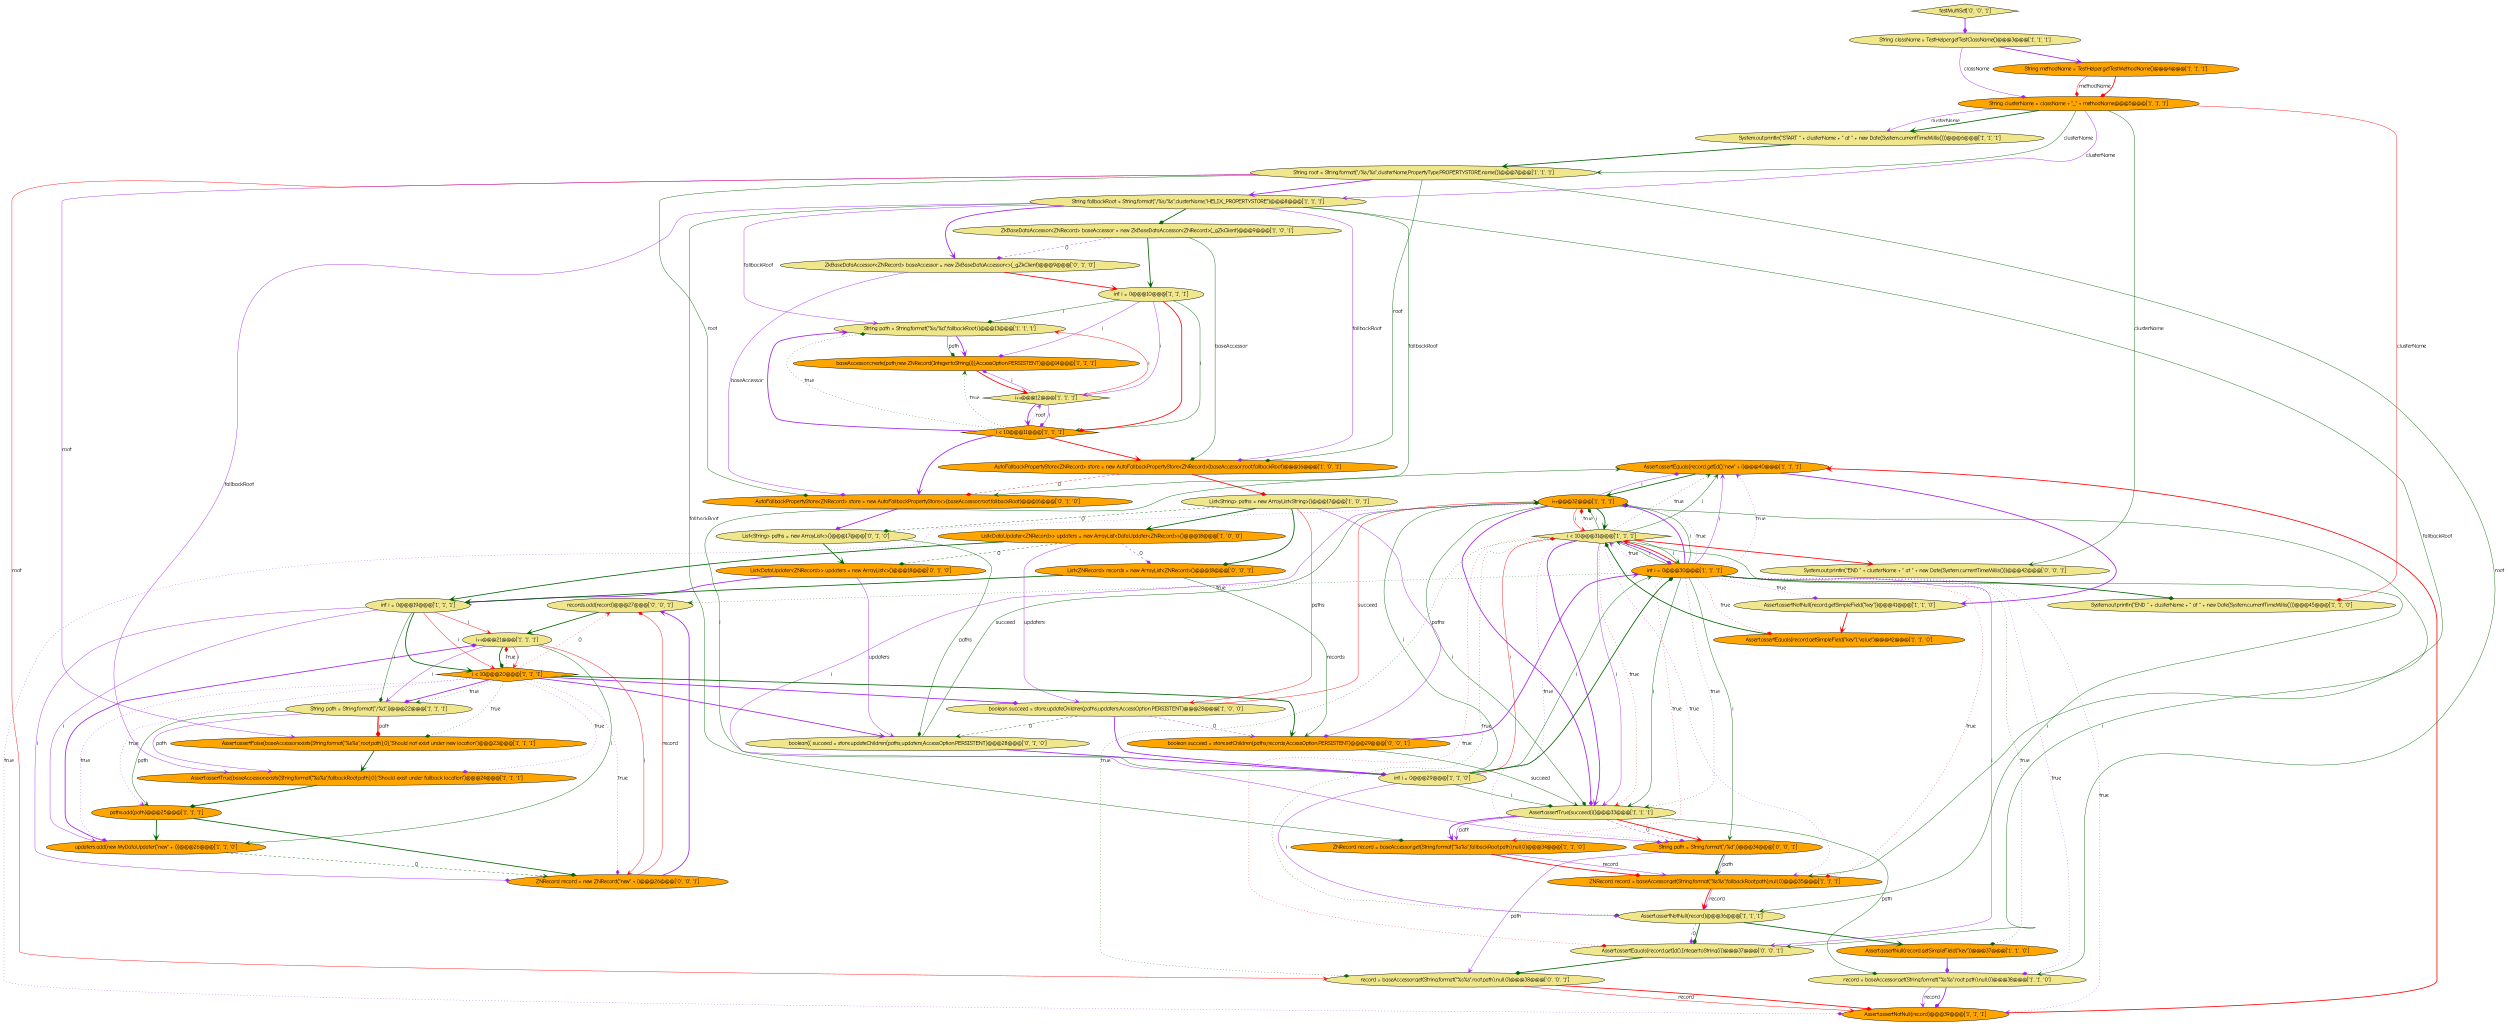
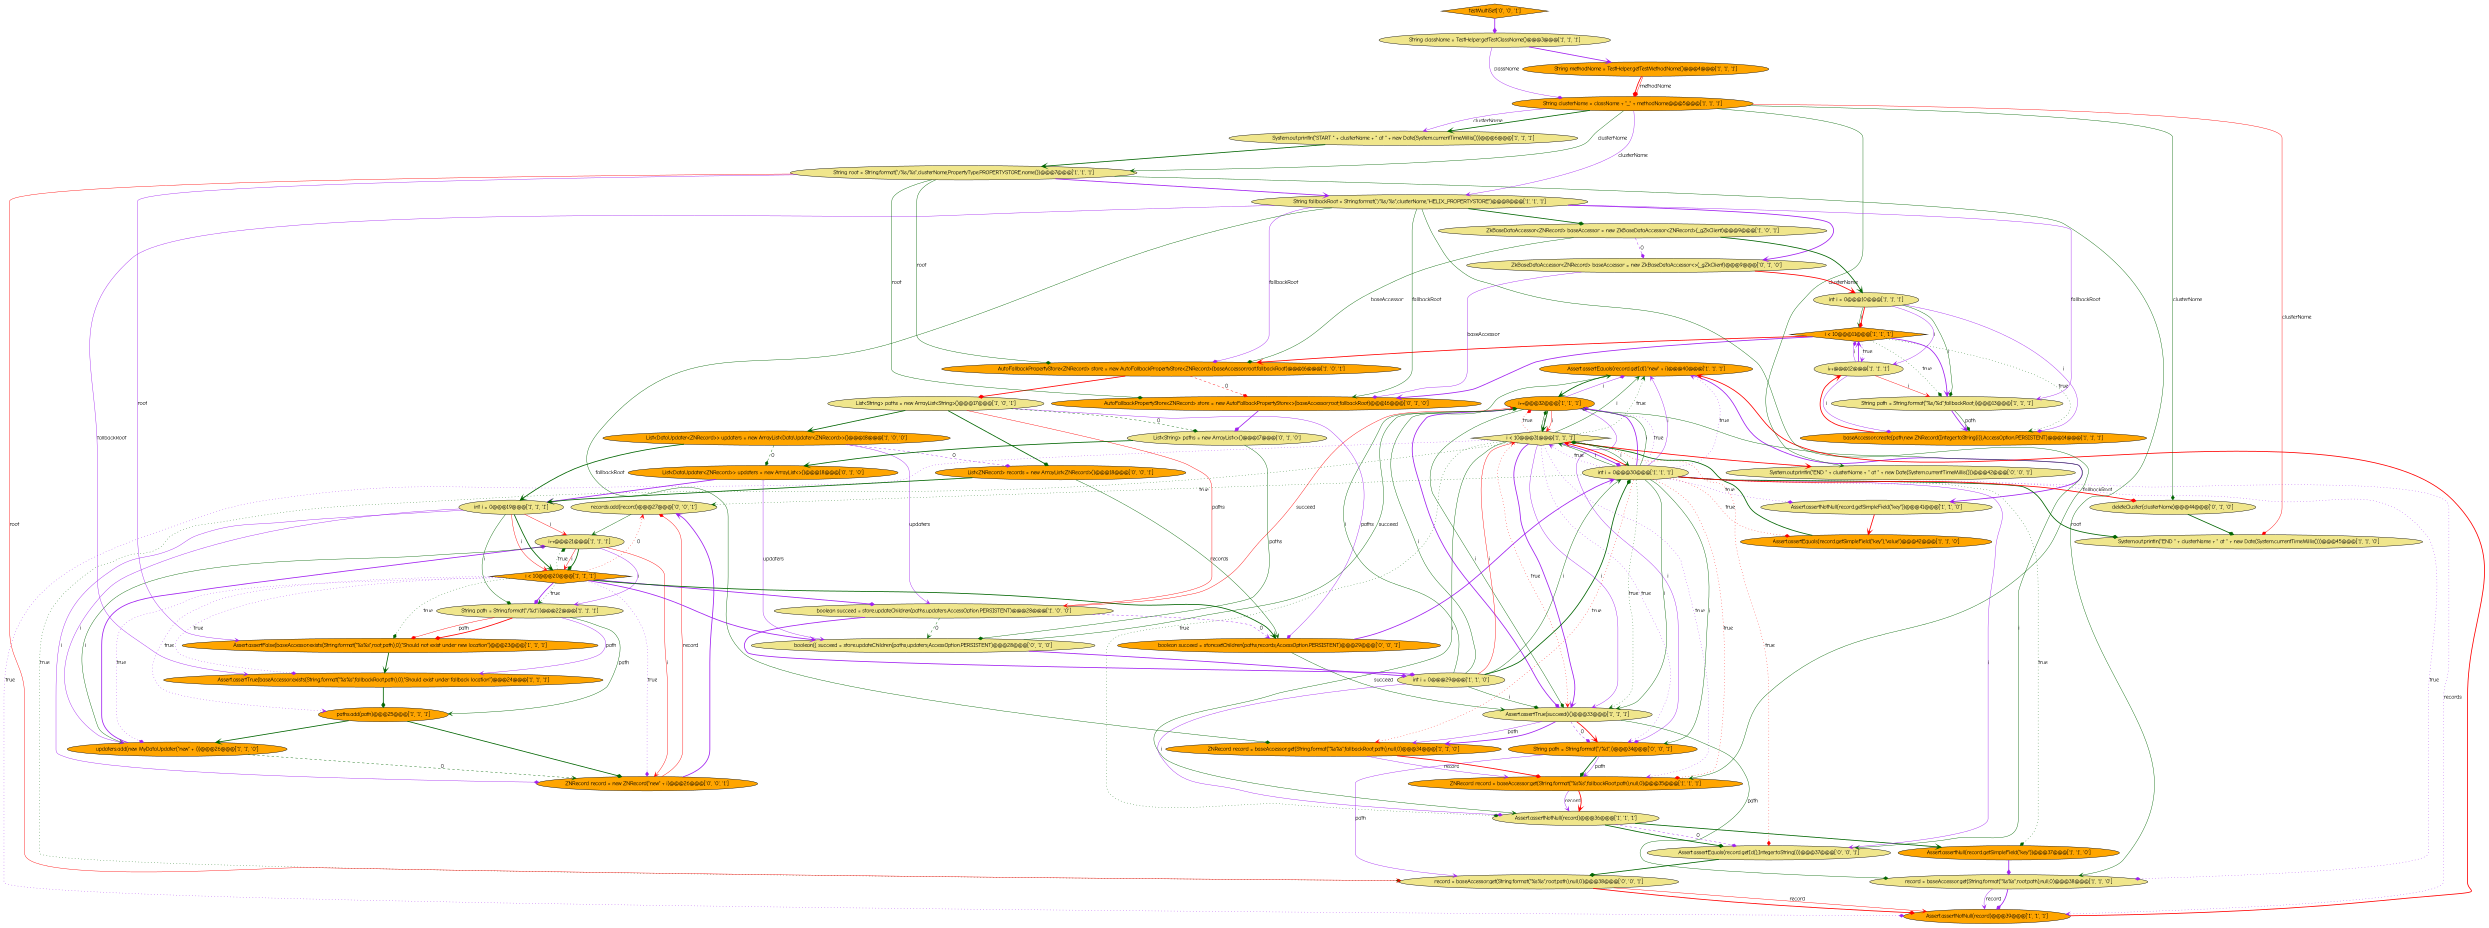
(1965, 11) -> (1495, 11)
(1046, 398) -> (1859, 369)
(1041, 415) -> (1868, 352)
none -> (2173, 507)
(1685, 571) -> (1635, 473)
(565, 622) -> (613, 524)
(1508, 653) -> (1487, 554)
(506, 660) -> (557, 560)
(2104, 795) -> (2453, 697)
(4, 966) -> (64, 890)
